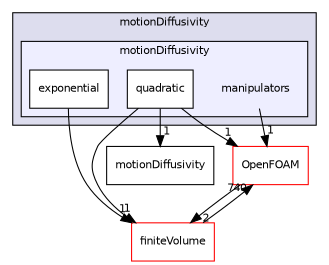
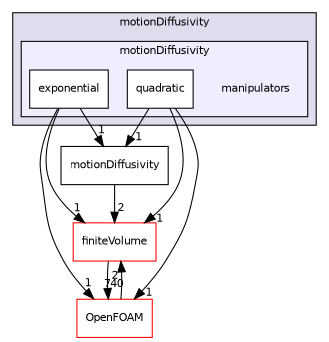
(262, 122) -> (45, 204)
none -> (89, 123)
none -> (115, 199)
